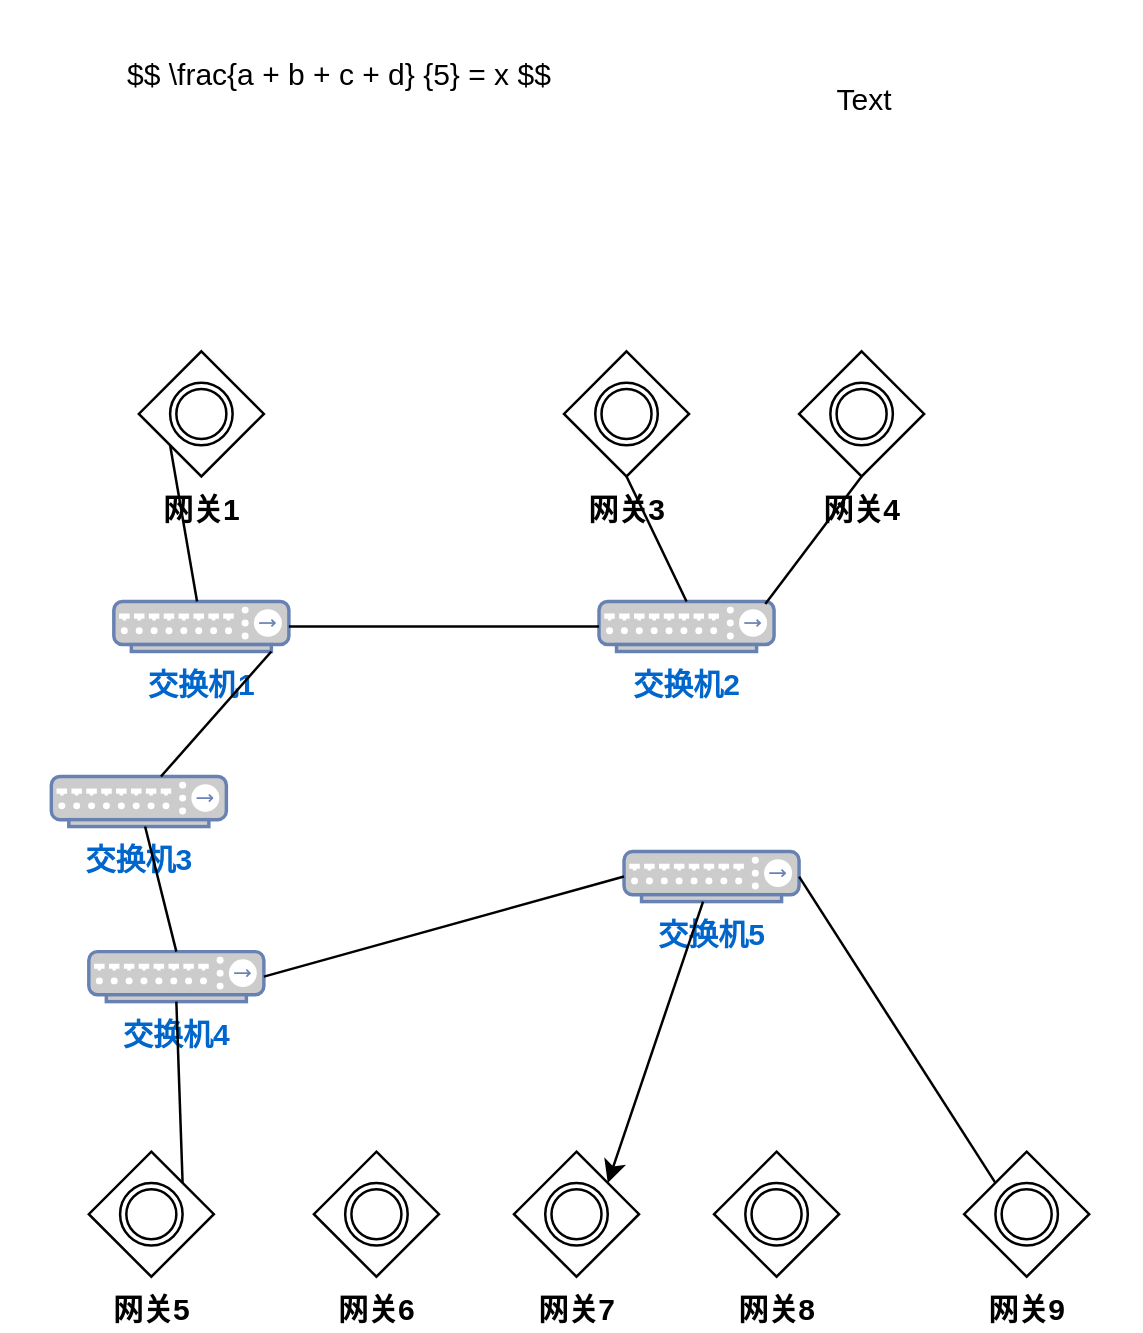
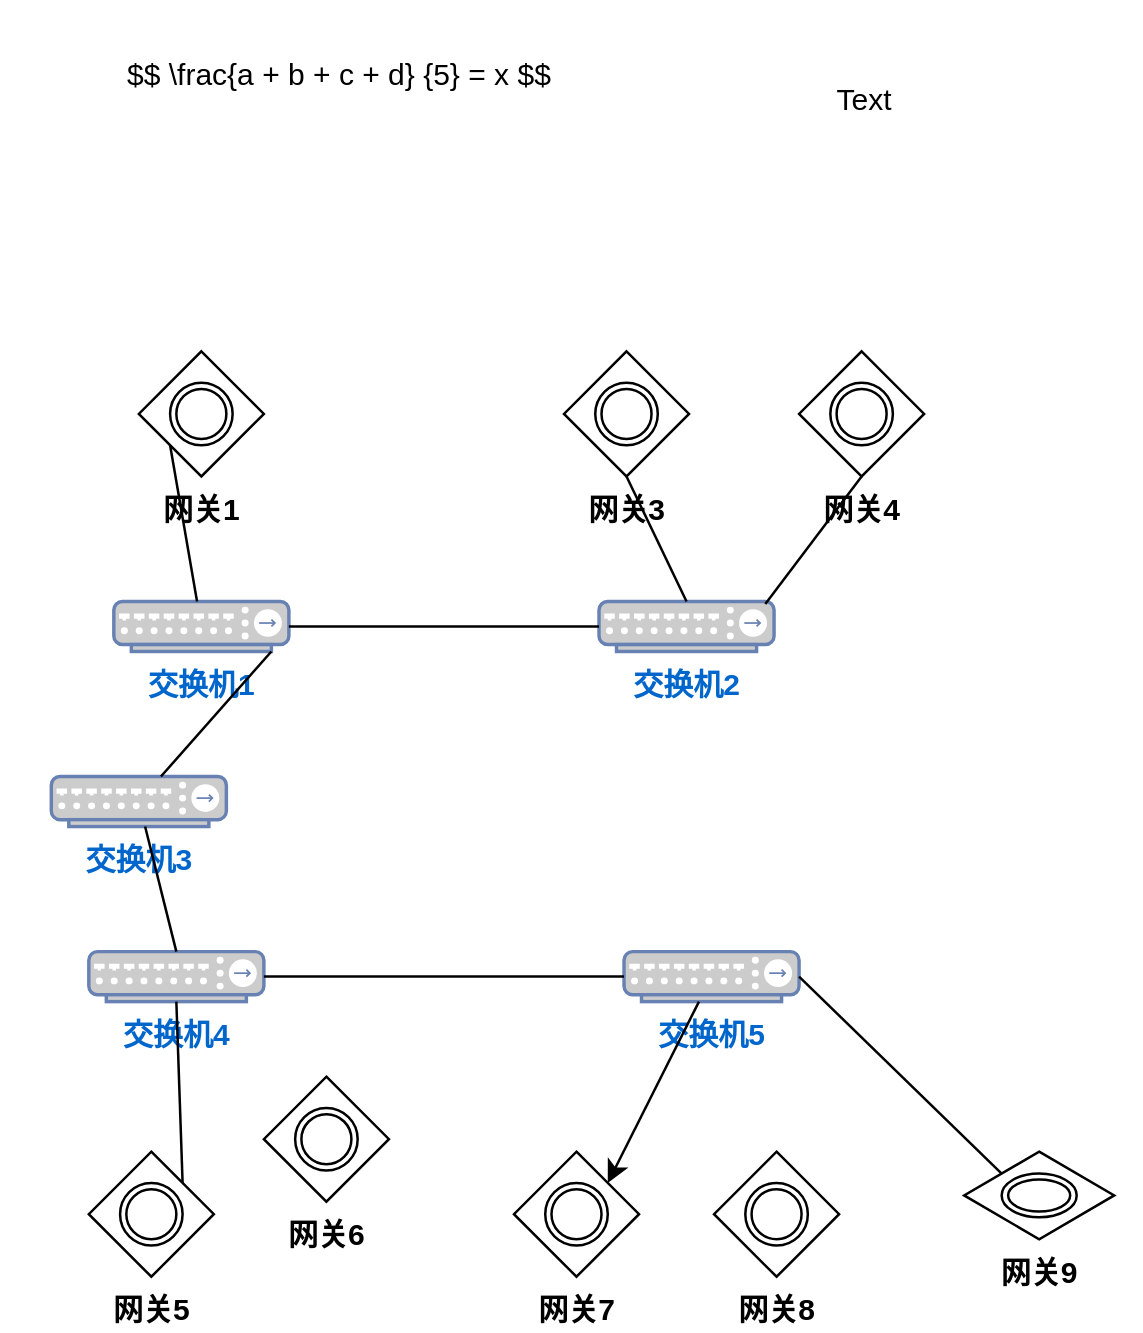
(711, 876) -> (711, 976)
(376, 1214) -> (326, 1139)
(1026, 1214) -> (1039, 1195)
